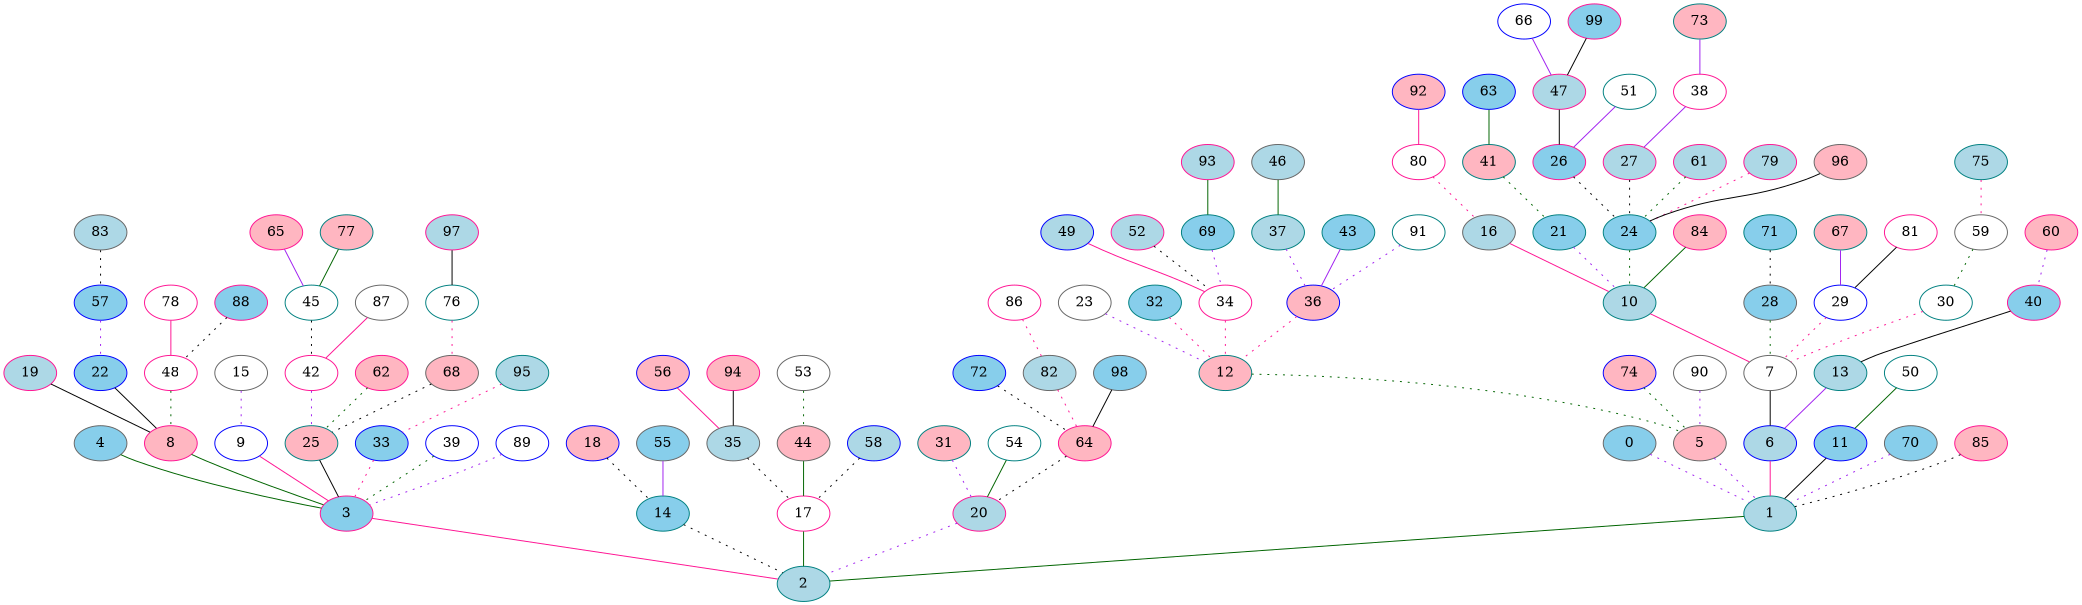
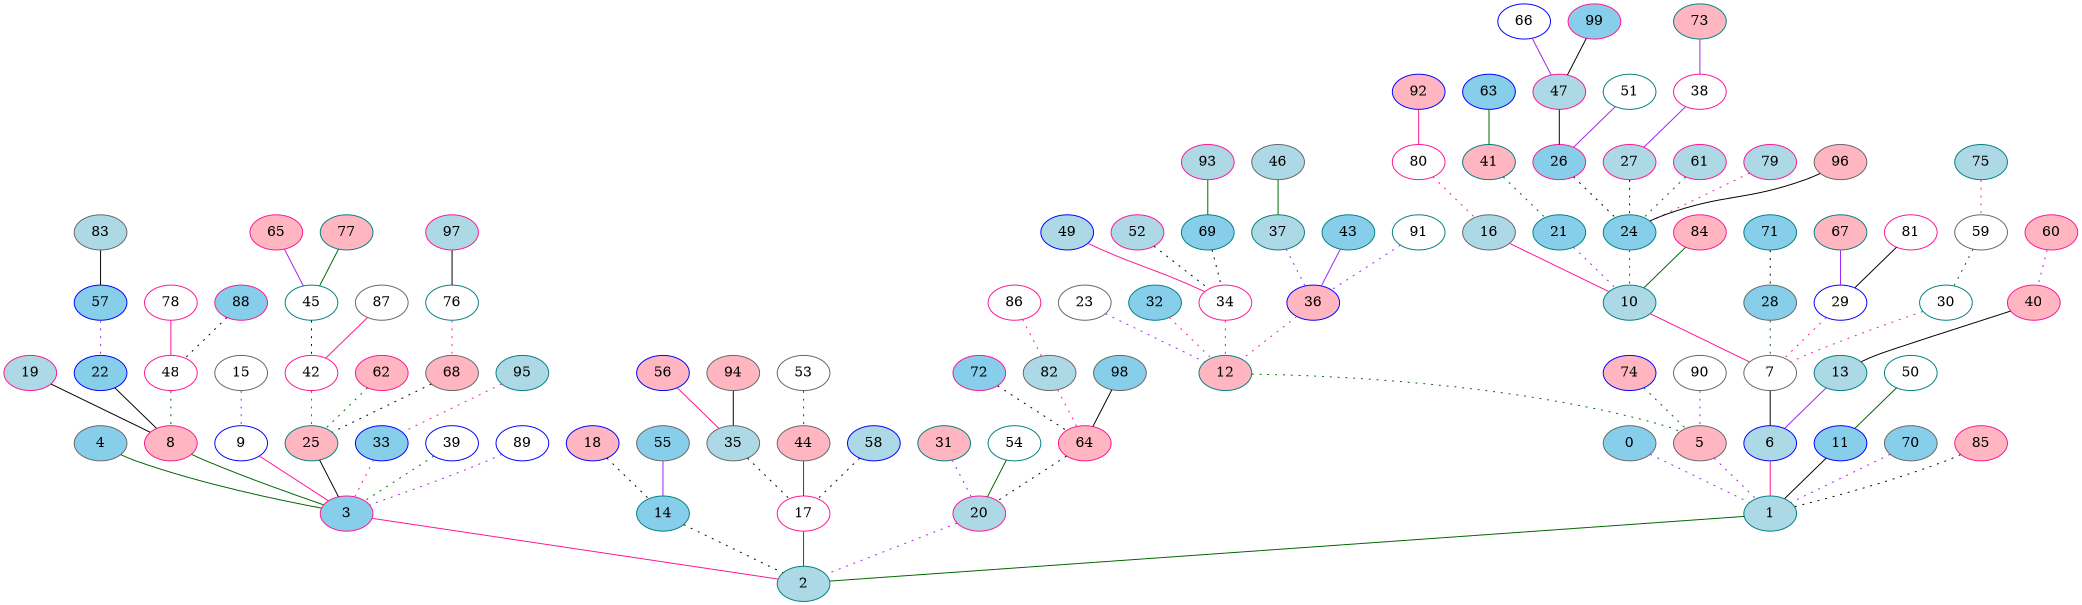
(101, 268) -> (101, 268)
(1217, 268) -> (1217, 268)
(2034, 303) -> (2034, 303)
(1225, 338) -> (1225, 338)
(733, 373) -> (733, 373)
(979, 373) -> (979, 373)
